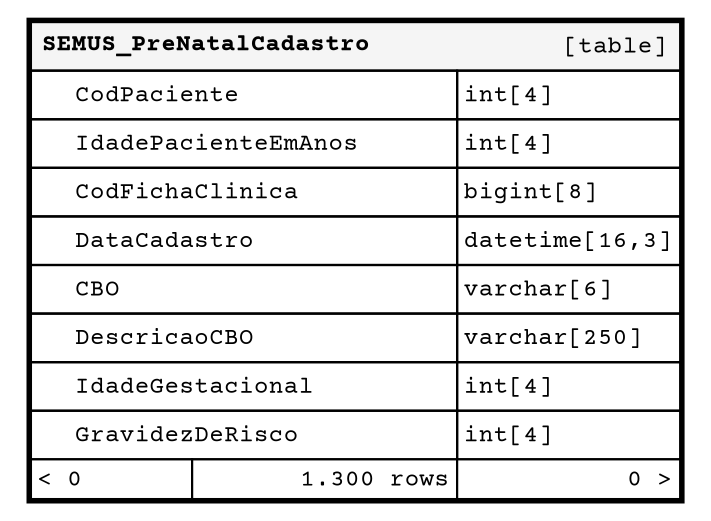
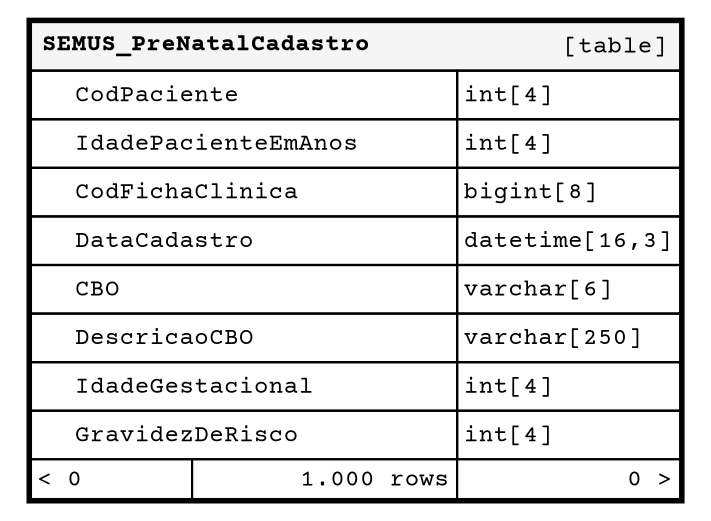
(375, 478) -> (375, 478)
